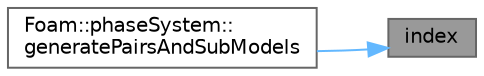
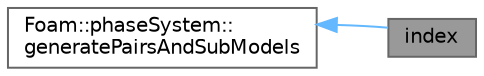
(342, 51) -> (362, 26)
